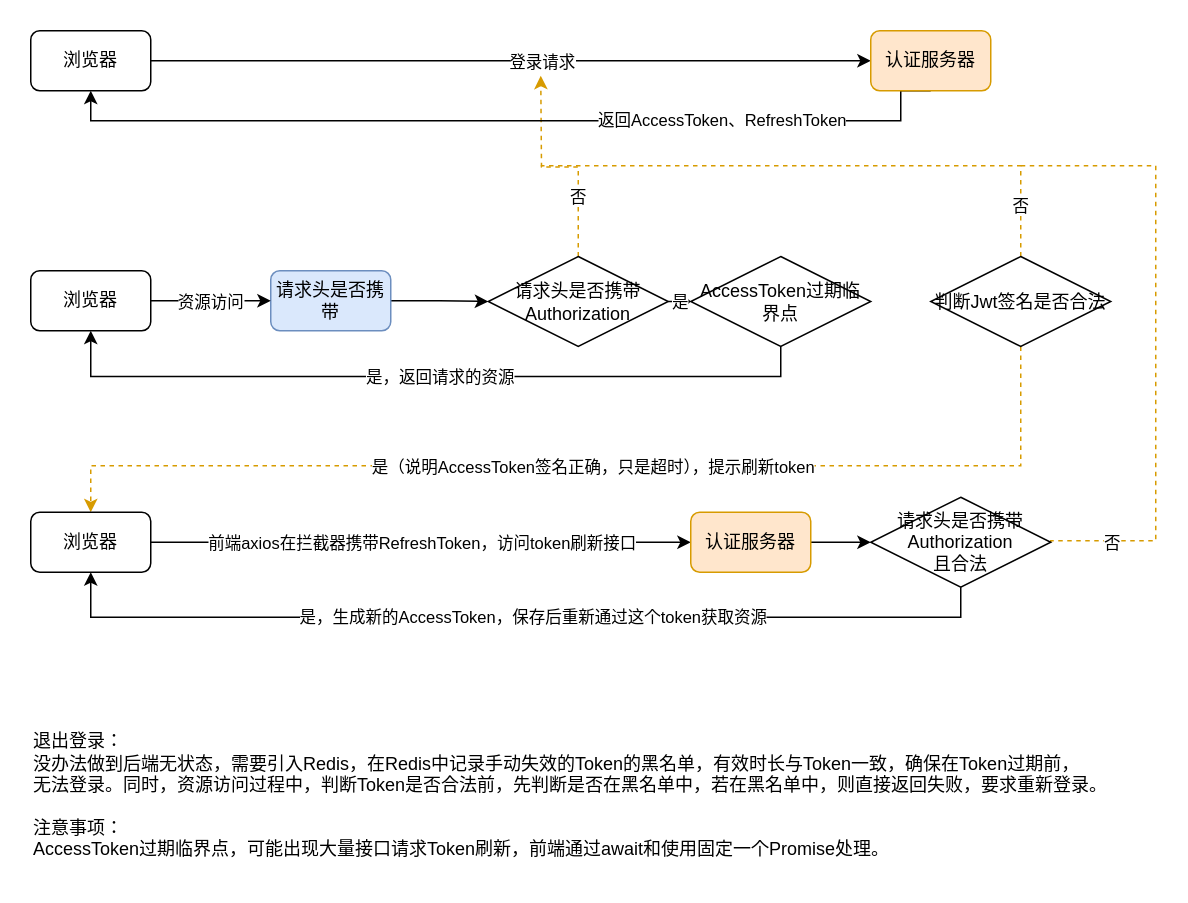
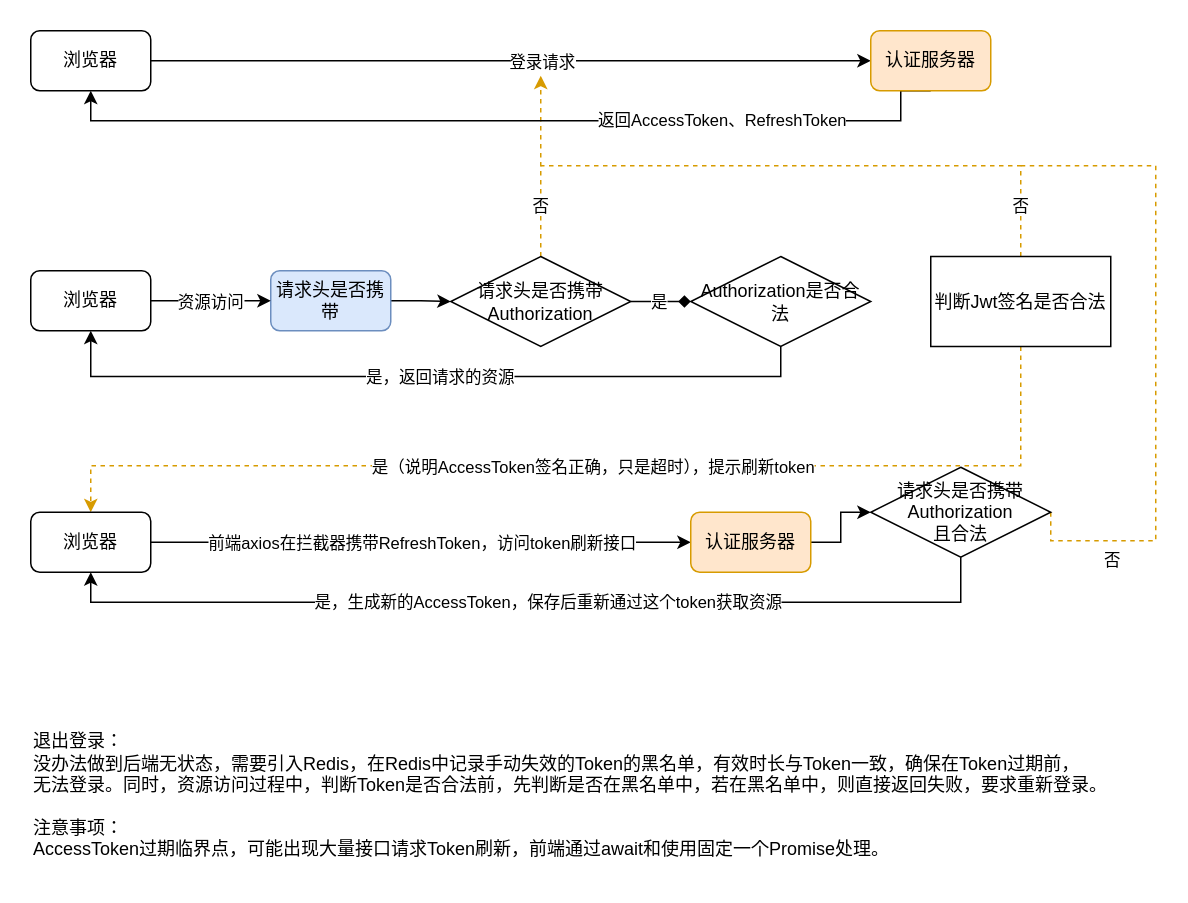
(578, 302) -> (541, 302)
(781, 302) -> (781, 302)
(1021, 302) -> (1021, 302)
(961, 542) -> (961, 512)
